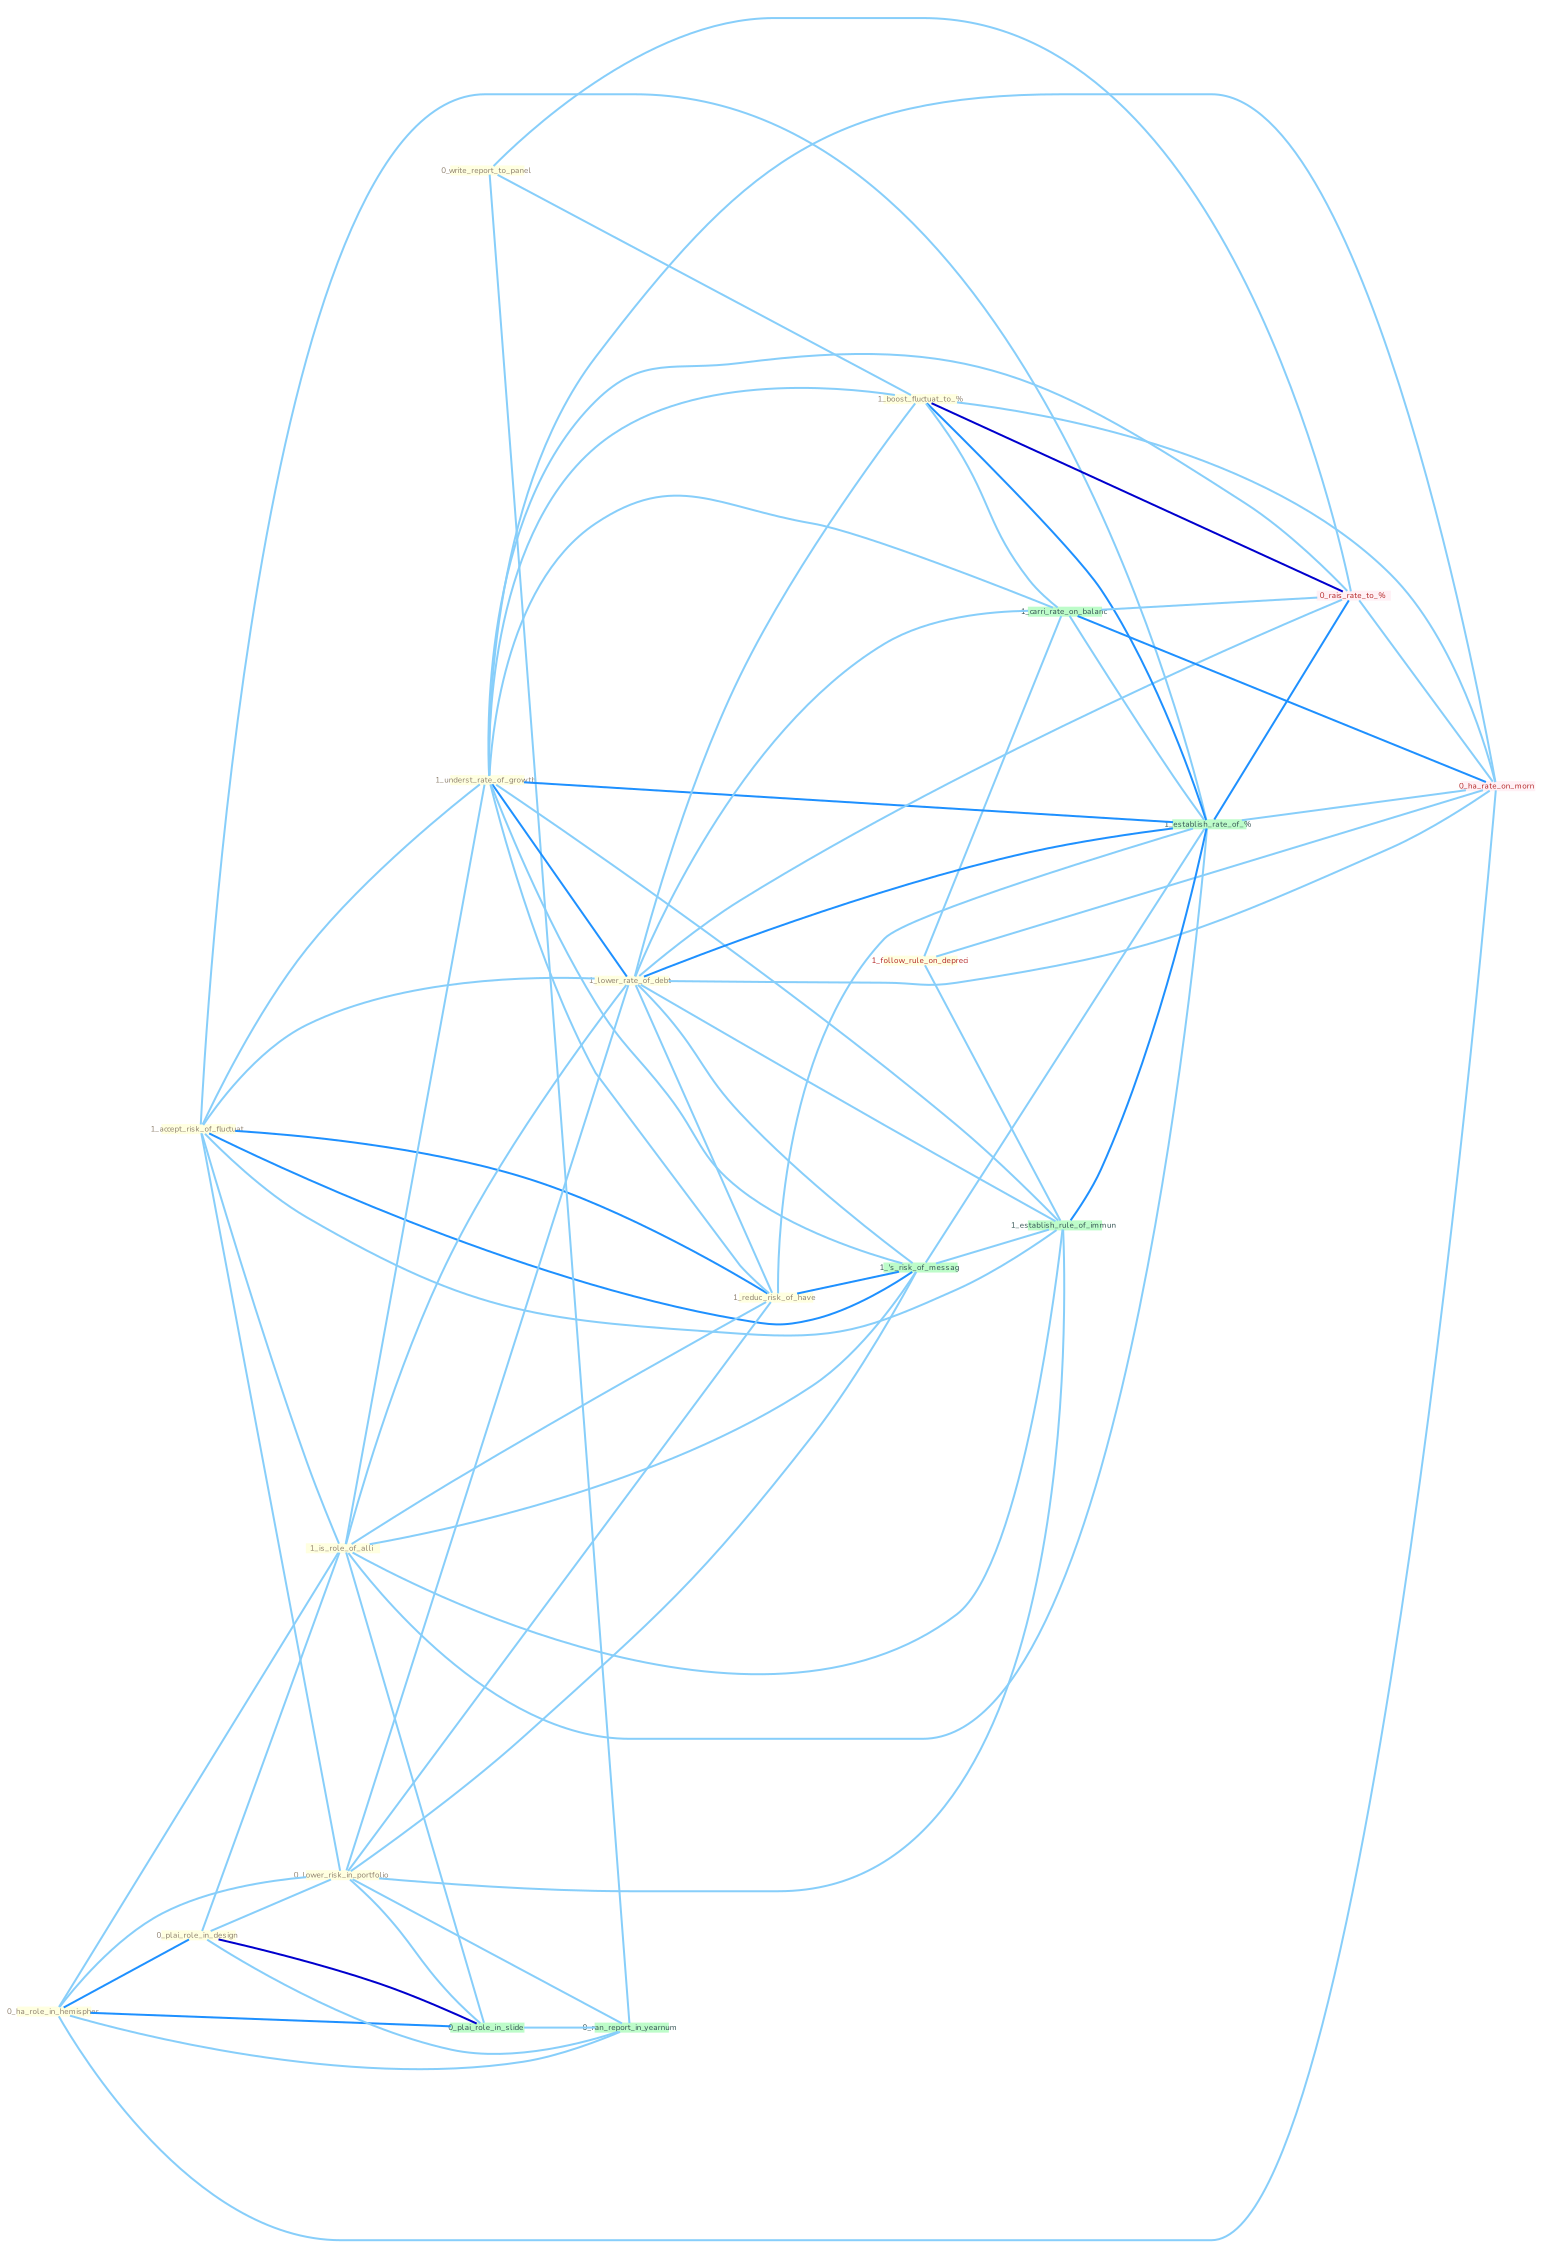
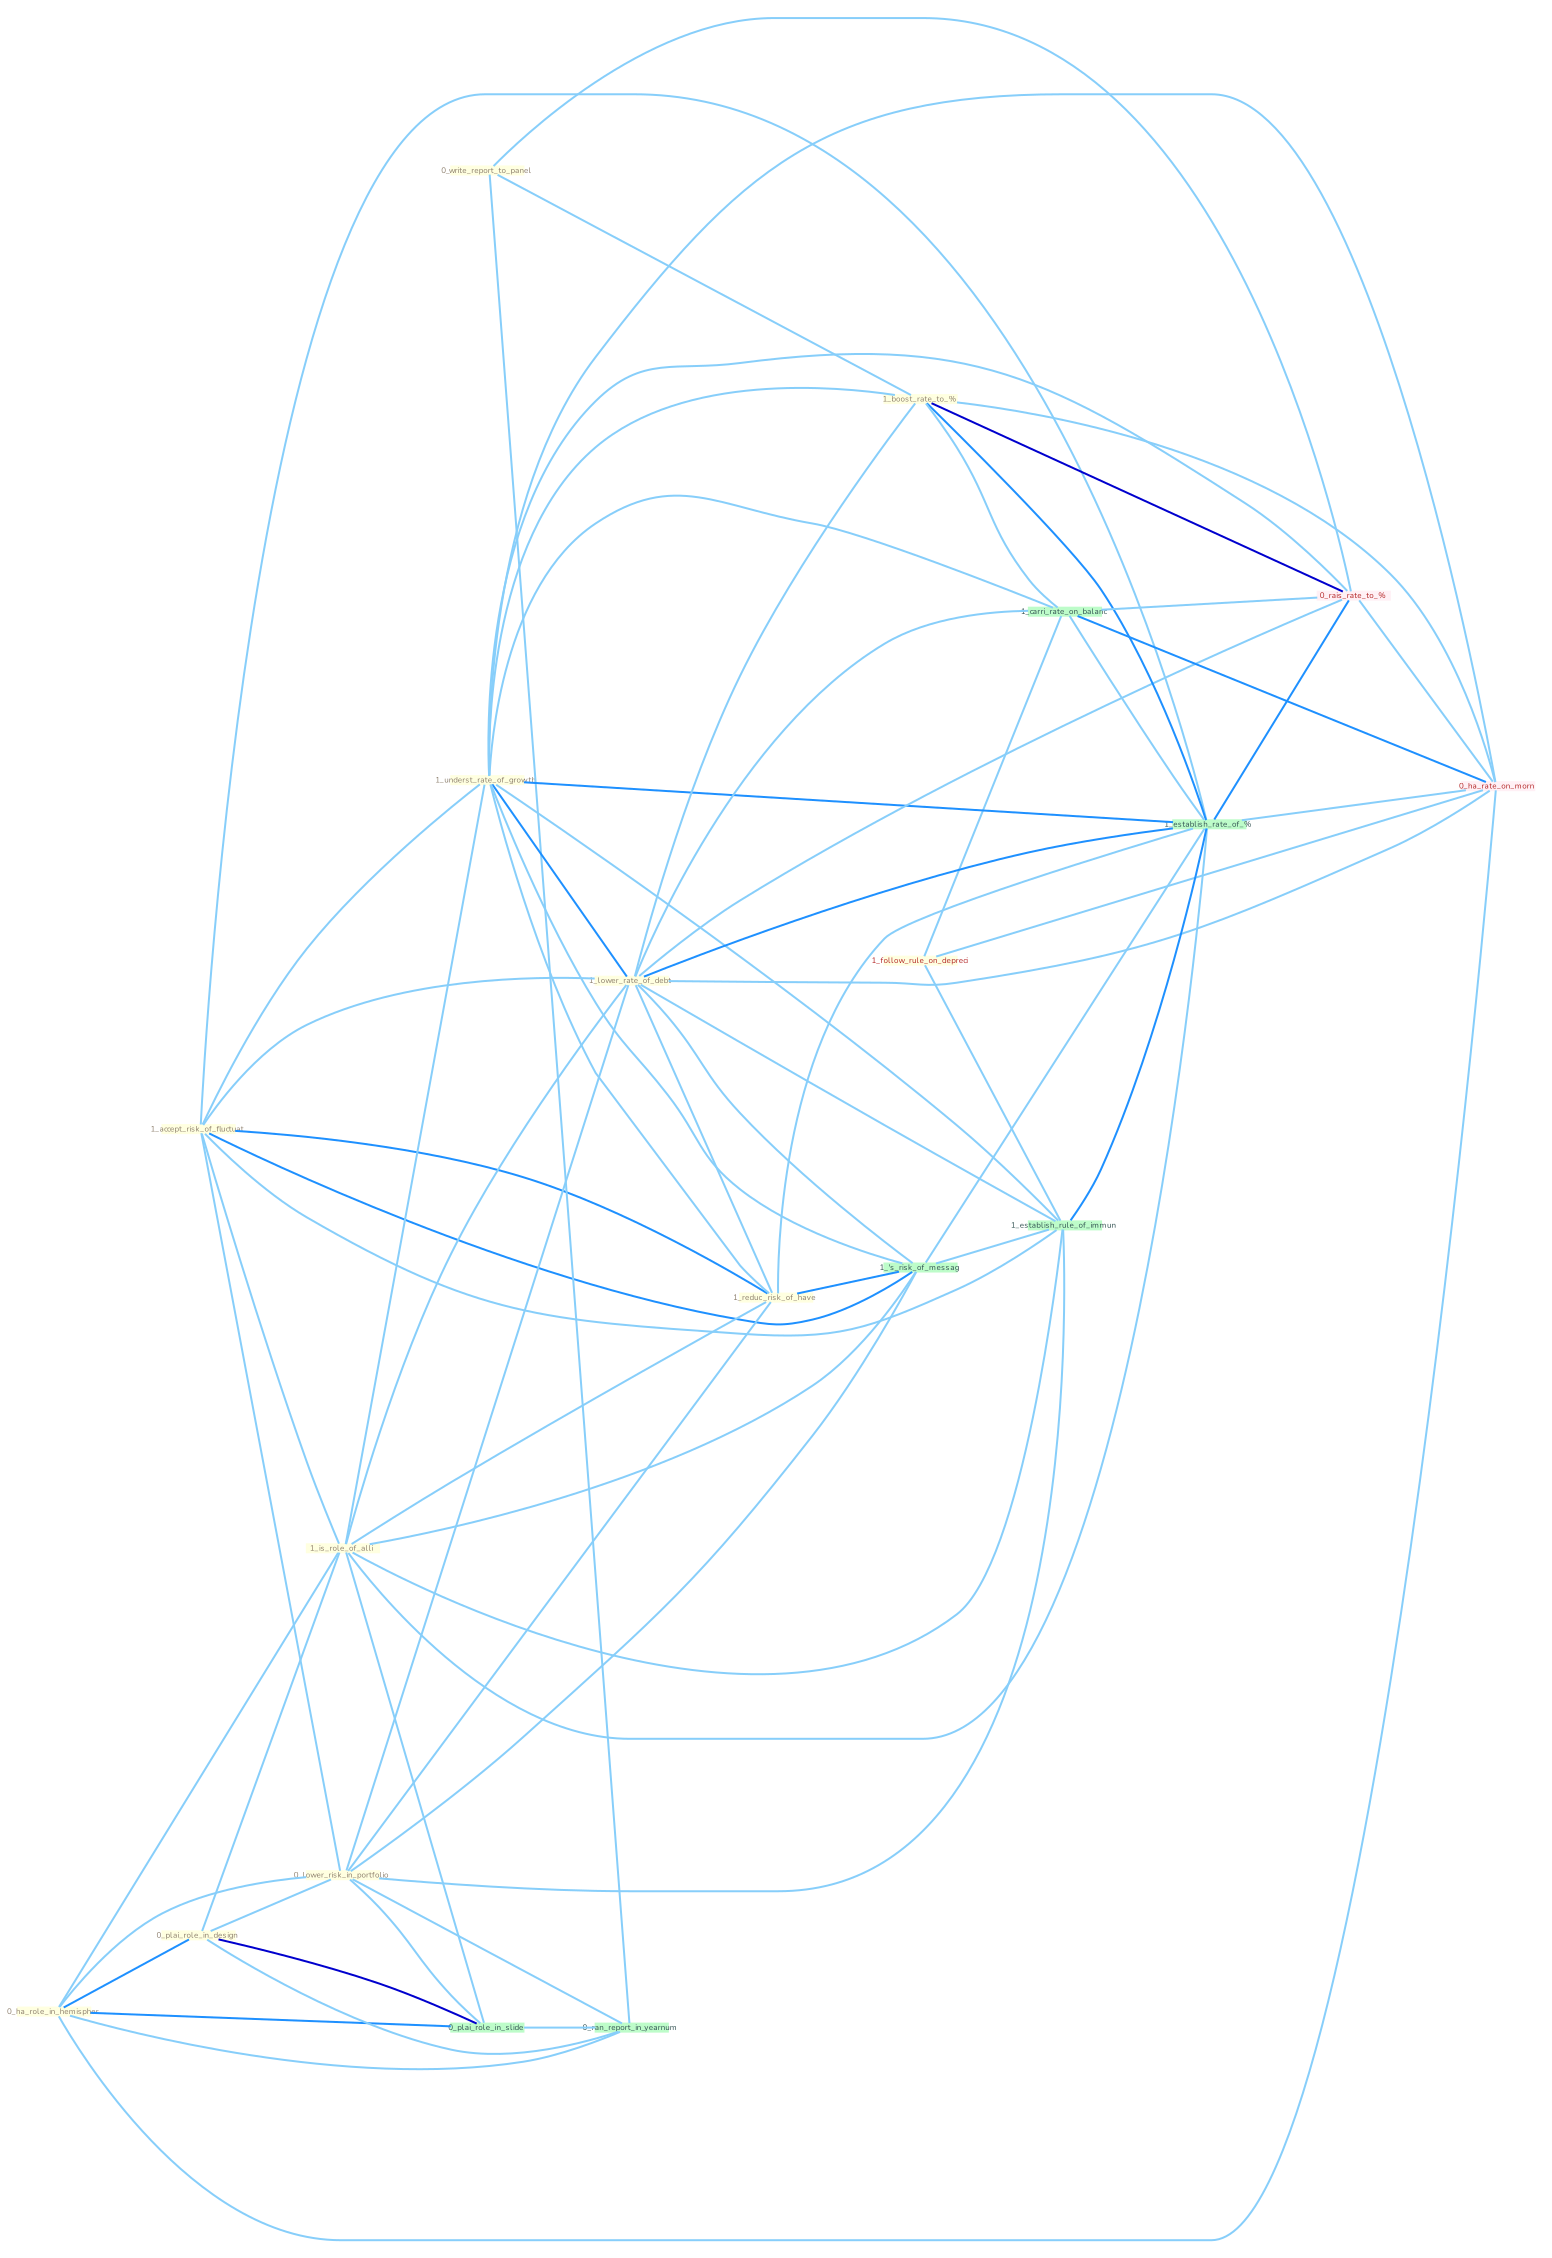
(921, 399) -> (921, 399)
